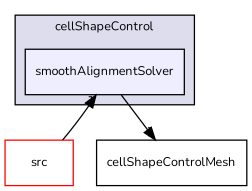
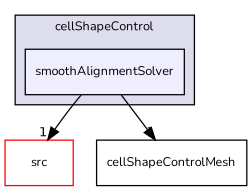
(76, 123) -> (67, 113)
